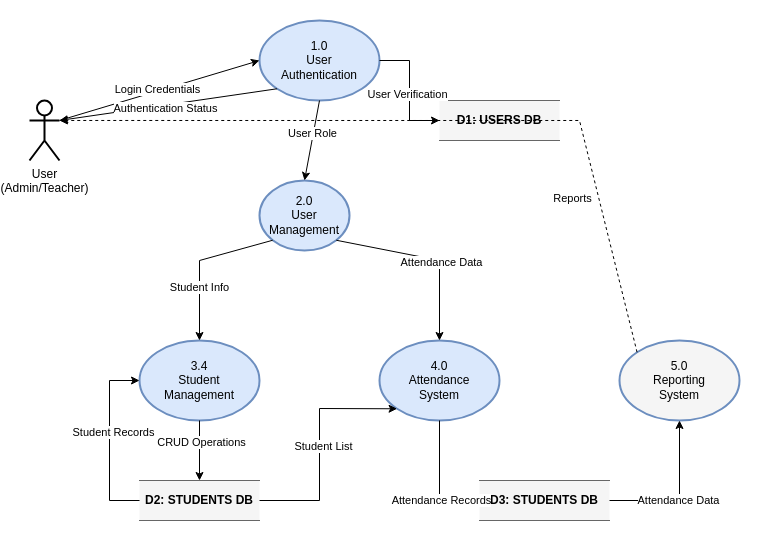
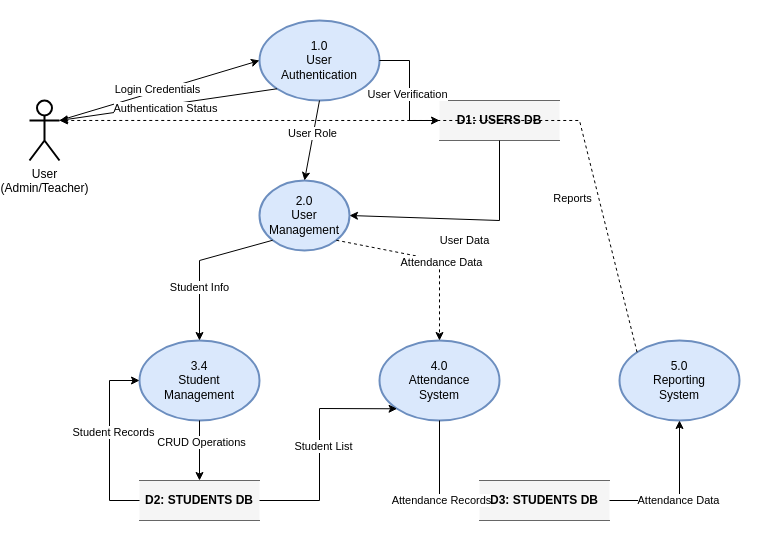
none -> (467, 219)
(378, 248) -> (378, 248)
(680, 381) -> (680, 381)
